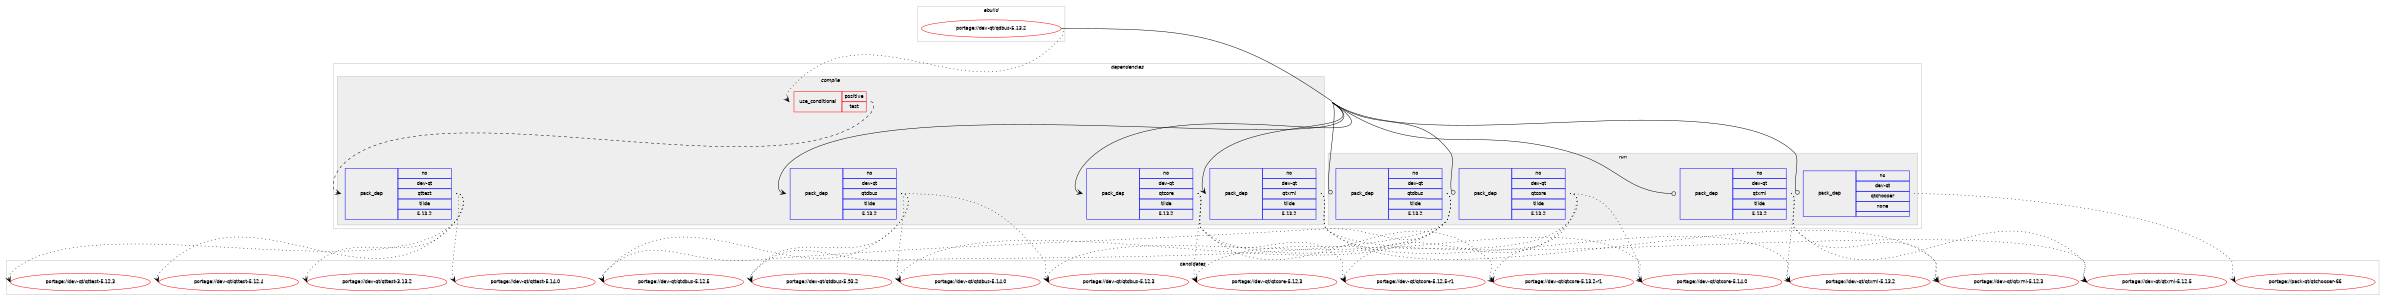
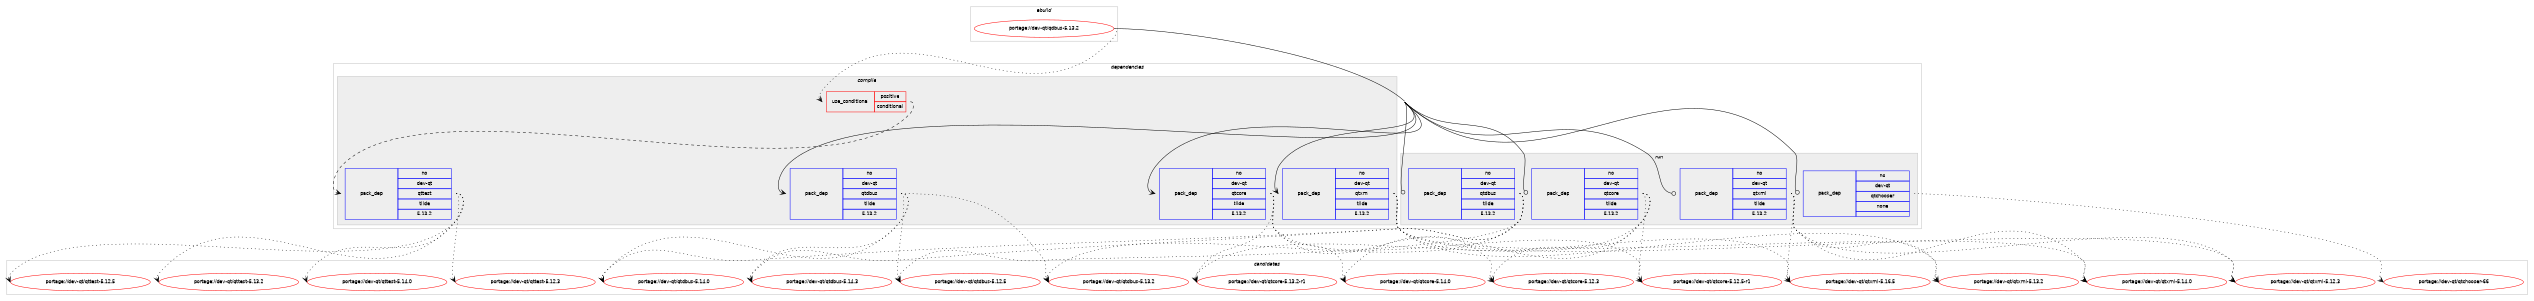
(854, 107) -> (890, 107)
(229, 282) -> (80, 282)
(377, 282) -> (229, 282)
(822, 282) -> (1119, 282)
(1119, 282) -> (822, 282)
none -> (2157, 282)
(2157, 282) -> (1860, 282)
(2305, 282) -> (2454, 282)
